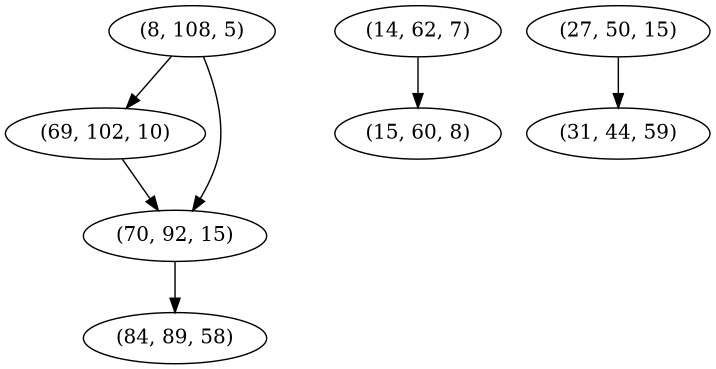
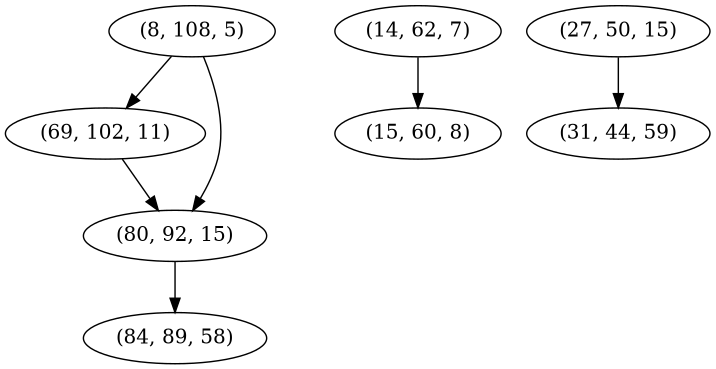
(105, 134) -> (105, 134)
(175, 236) -> (175, 236)
